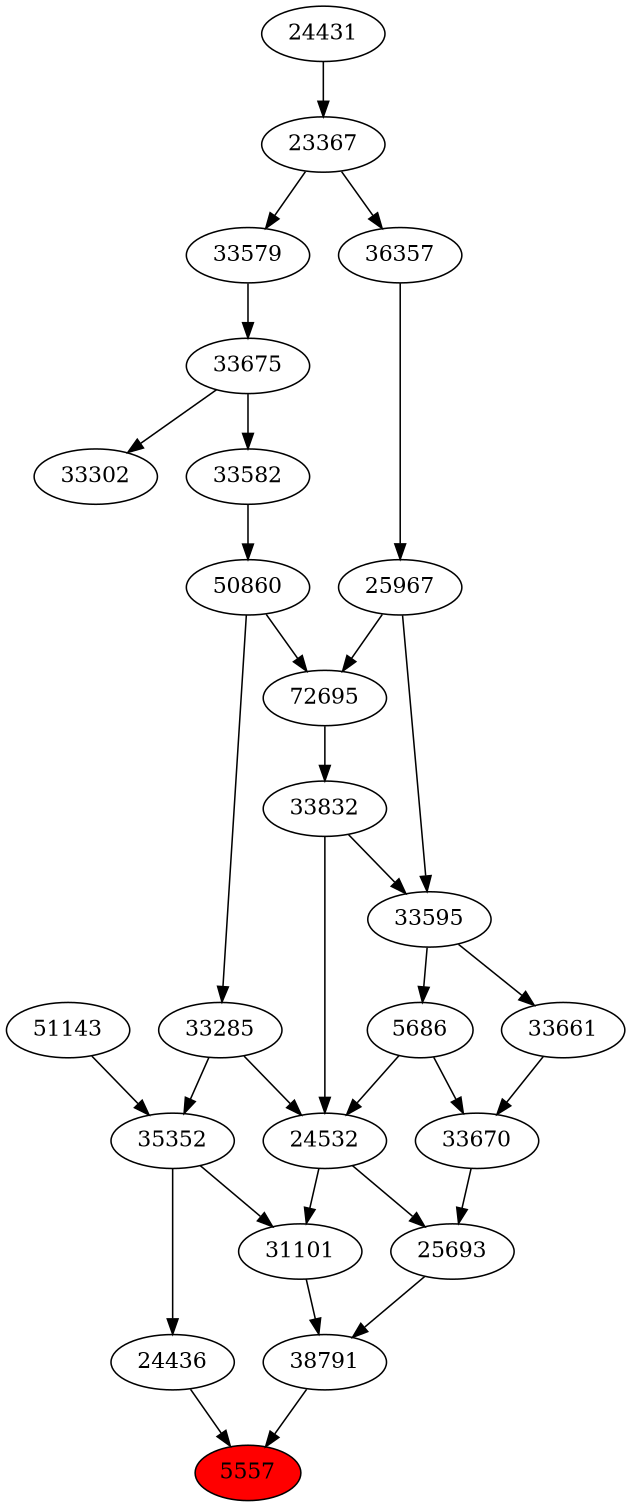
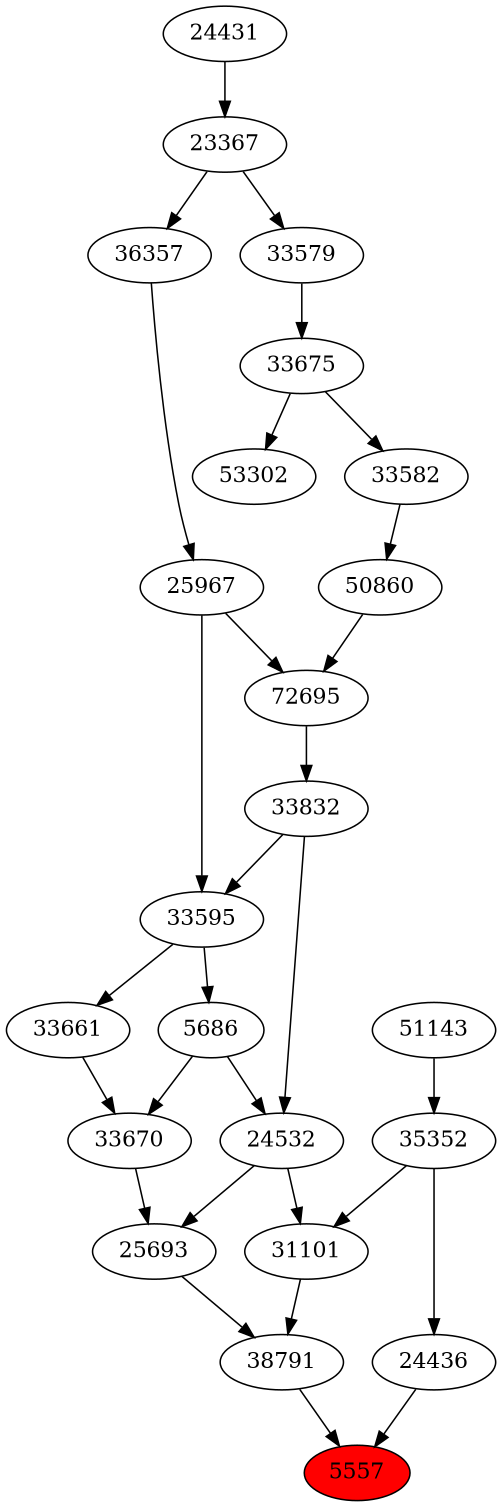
(96, 477) -> (254, 477)
(220, 1030) -> none
